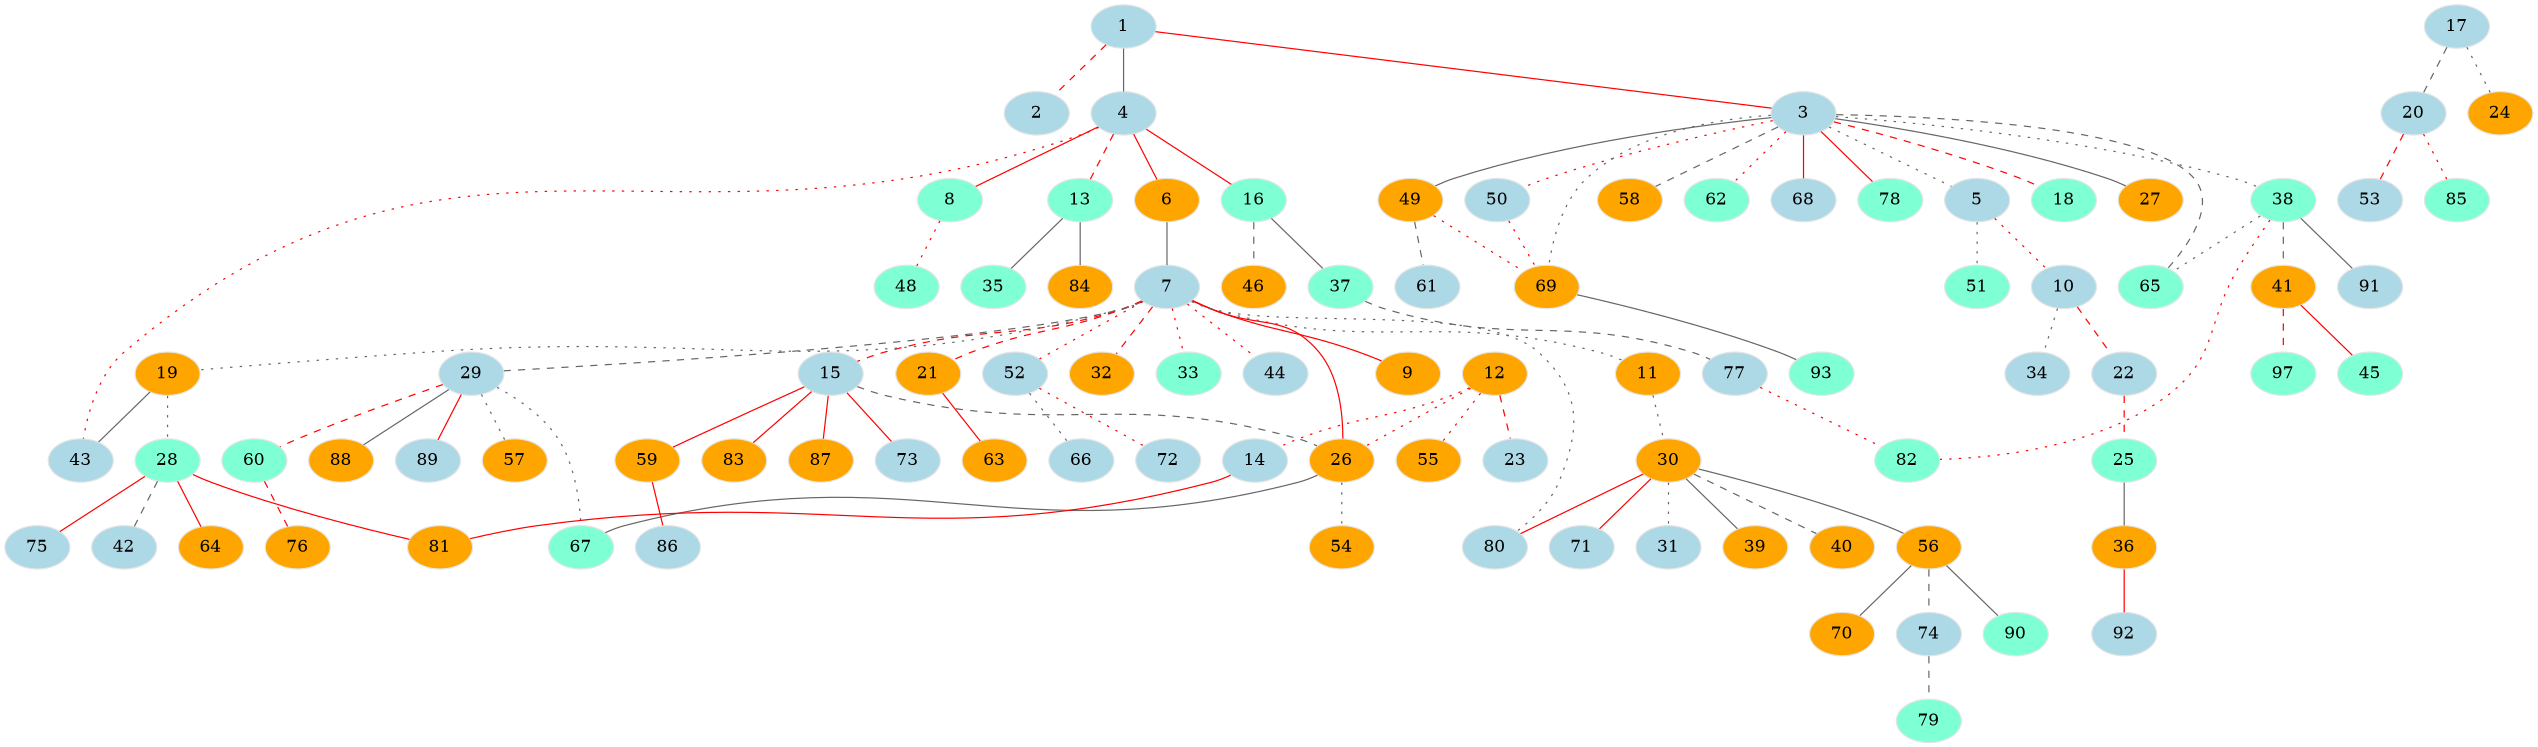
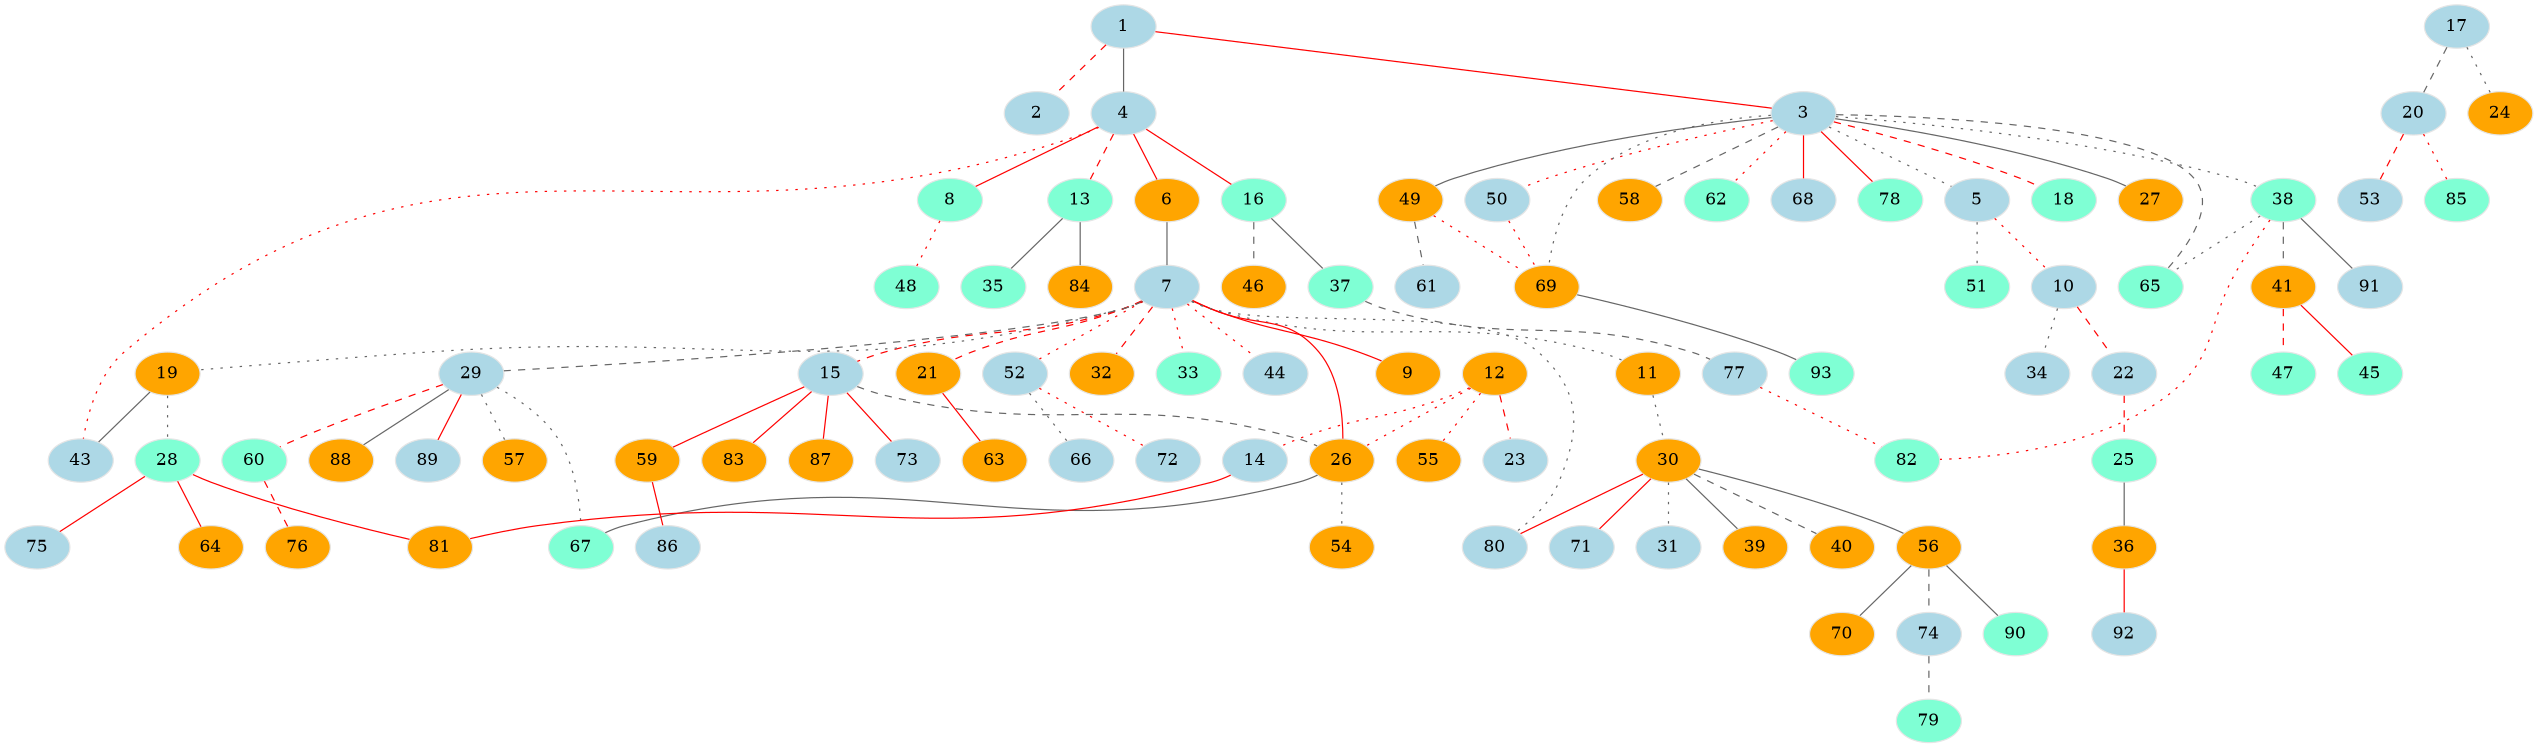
(2283, 374) -> (2283, 374)
(124, 547) -> none
